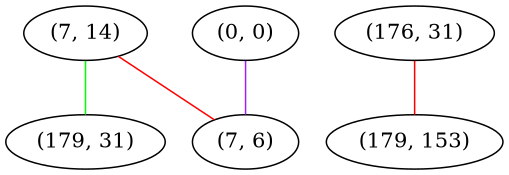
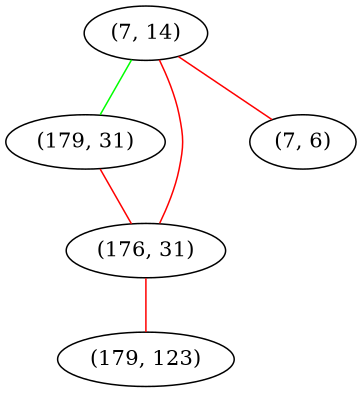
(246, 33) -> none
none -> (183, 142)
(415, 142) -> (146, 359)
none -> (116, 196)
